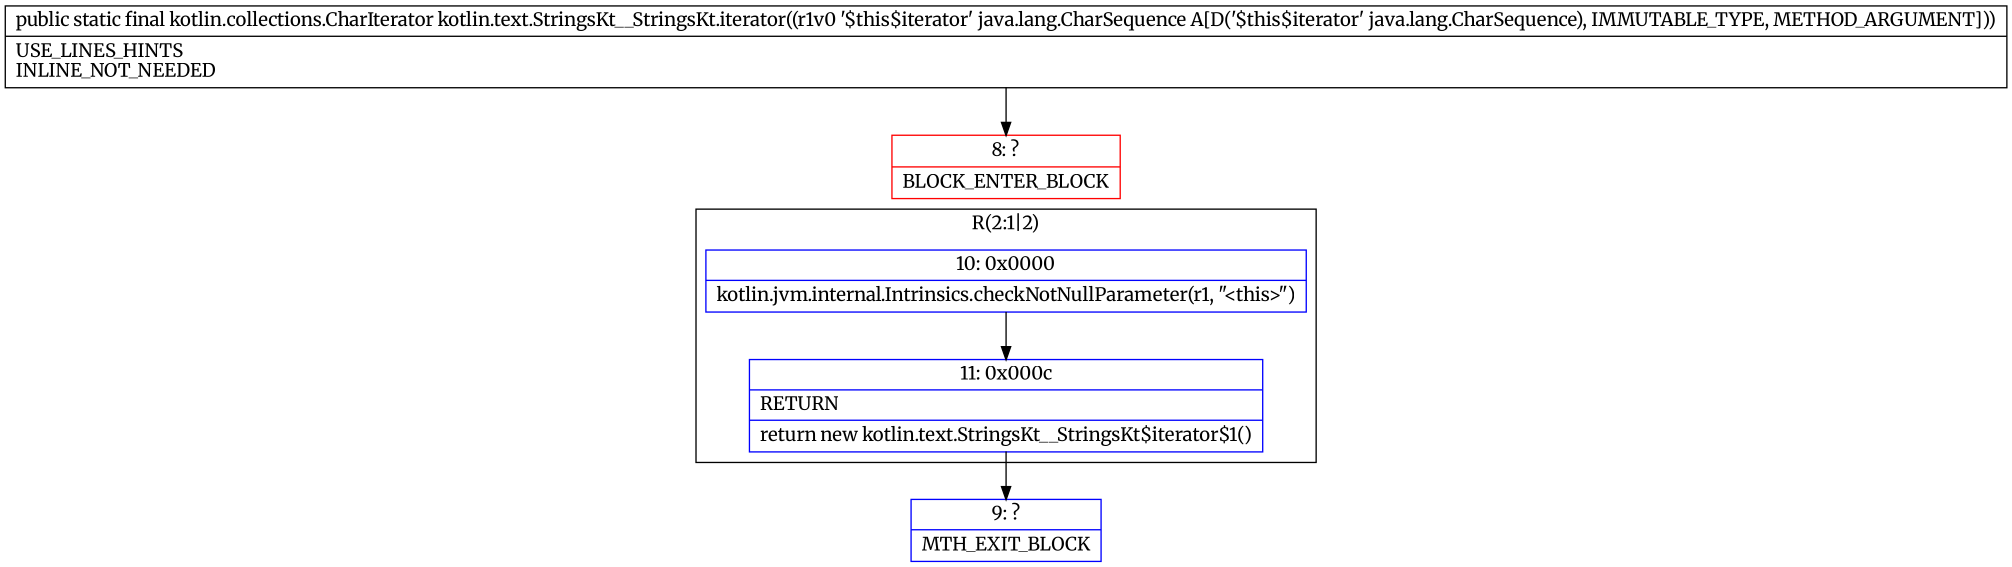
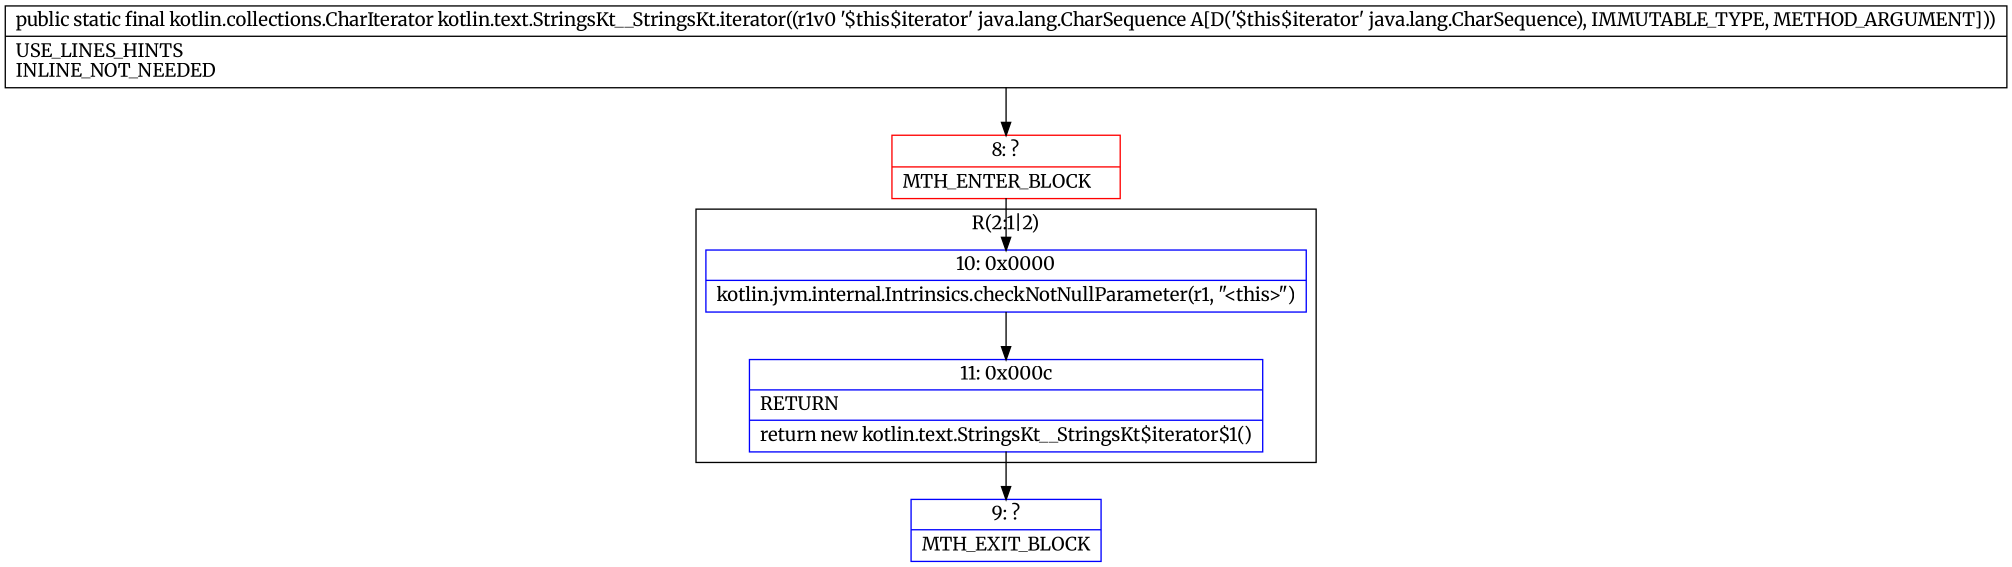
(1006, 182) -> (997, 182)
none -> (1006, 218)
